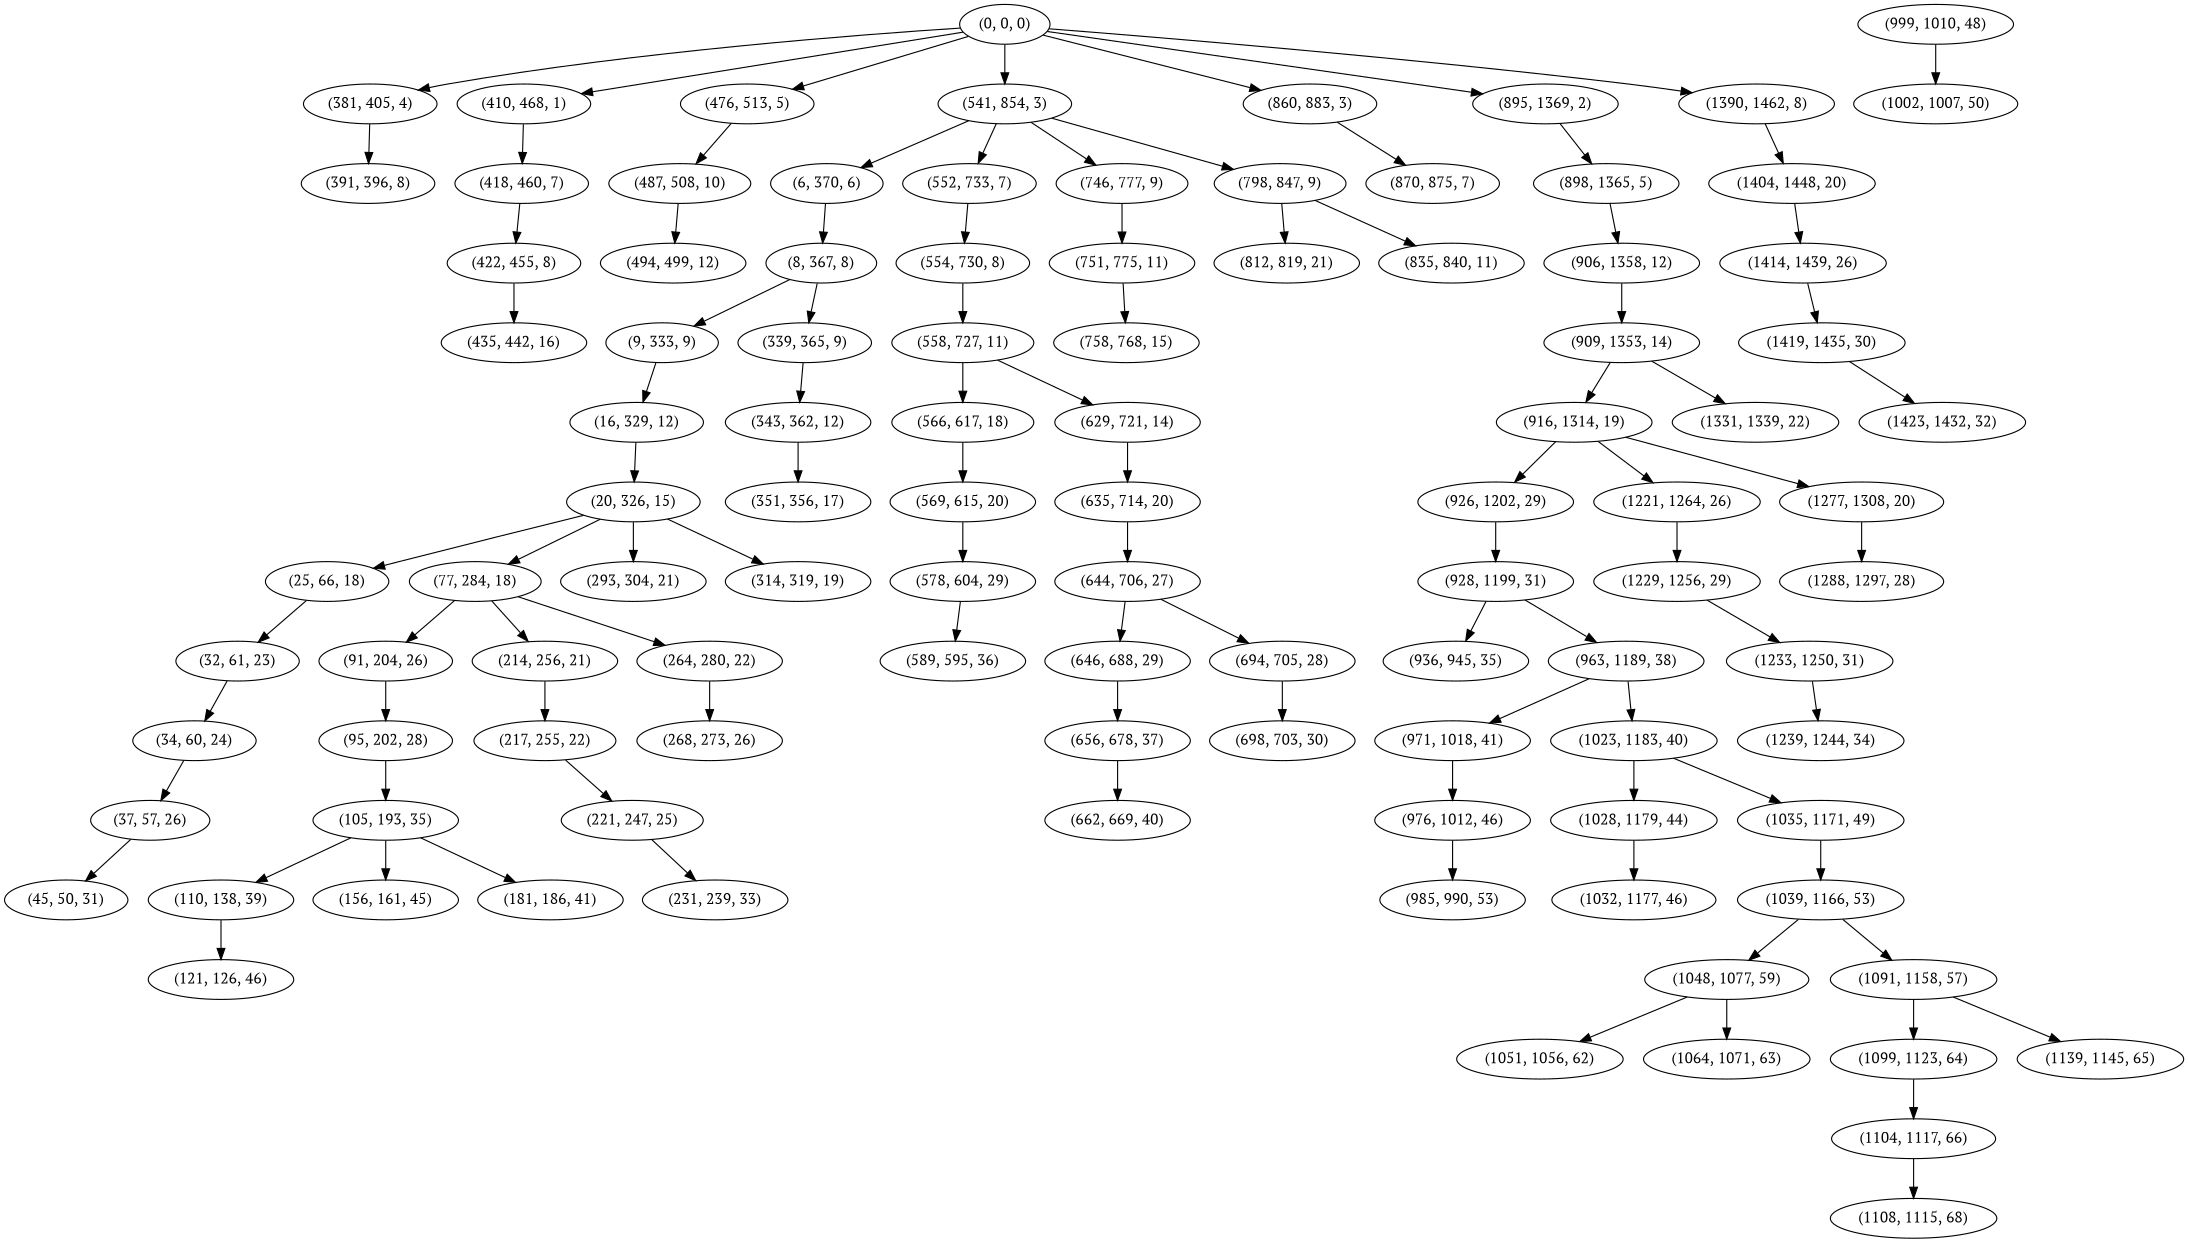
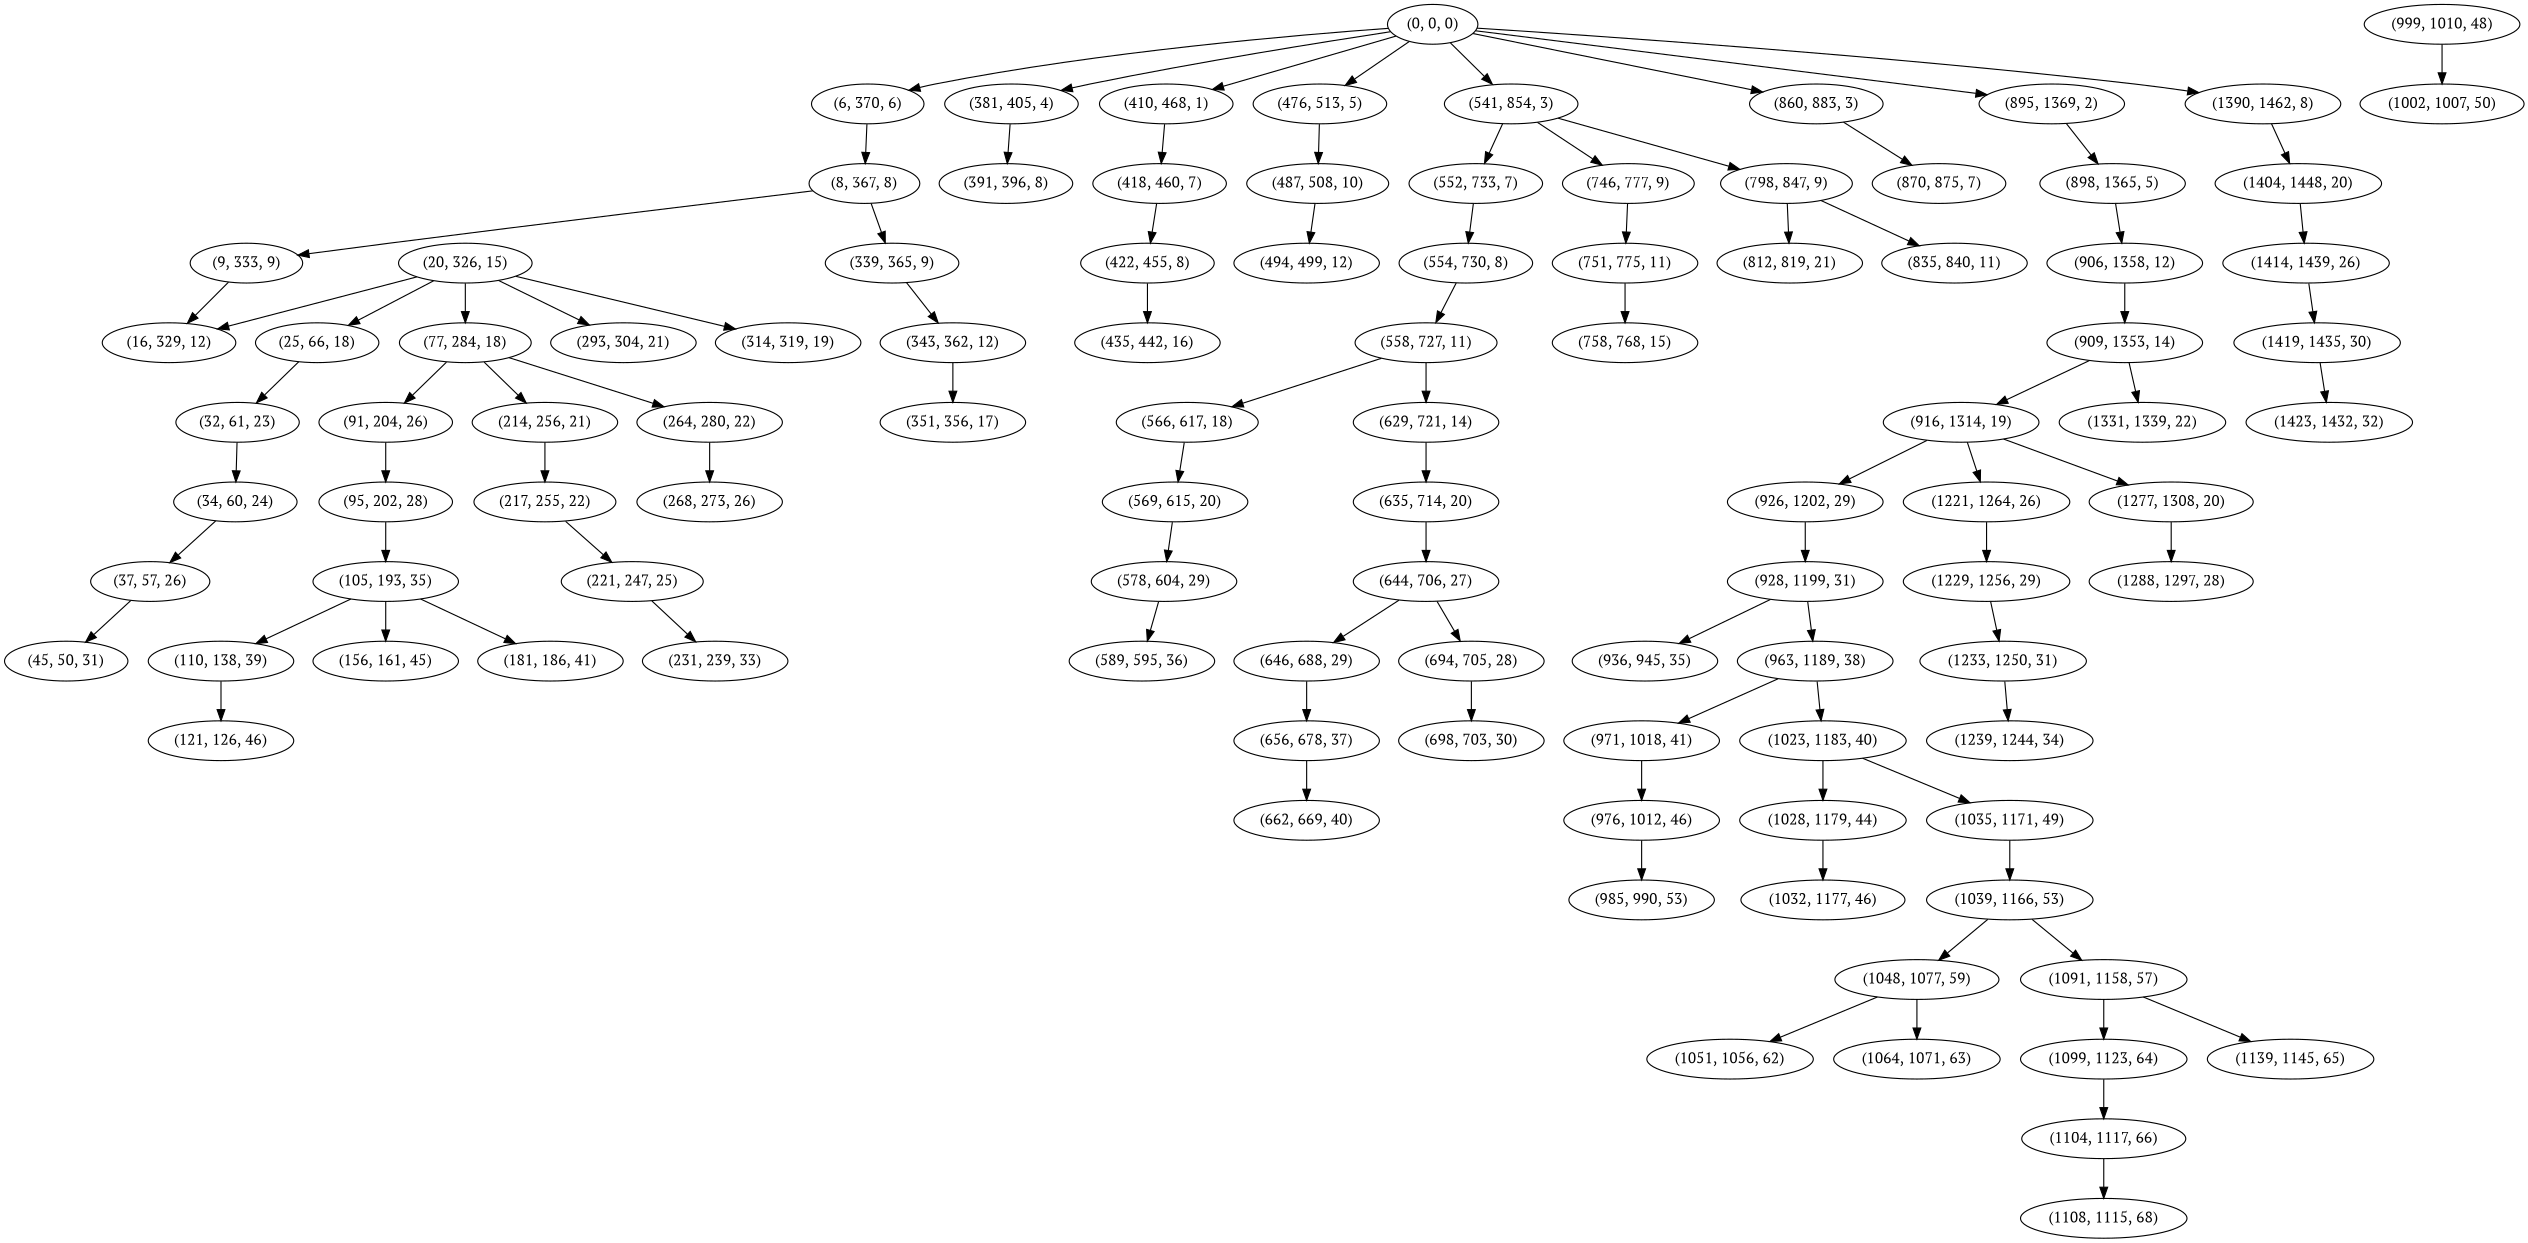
(920, 142) -> (1153, 51)
(635, 457) -> (323, 301)
